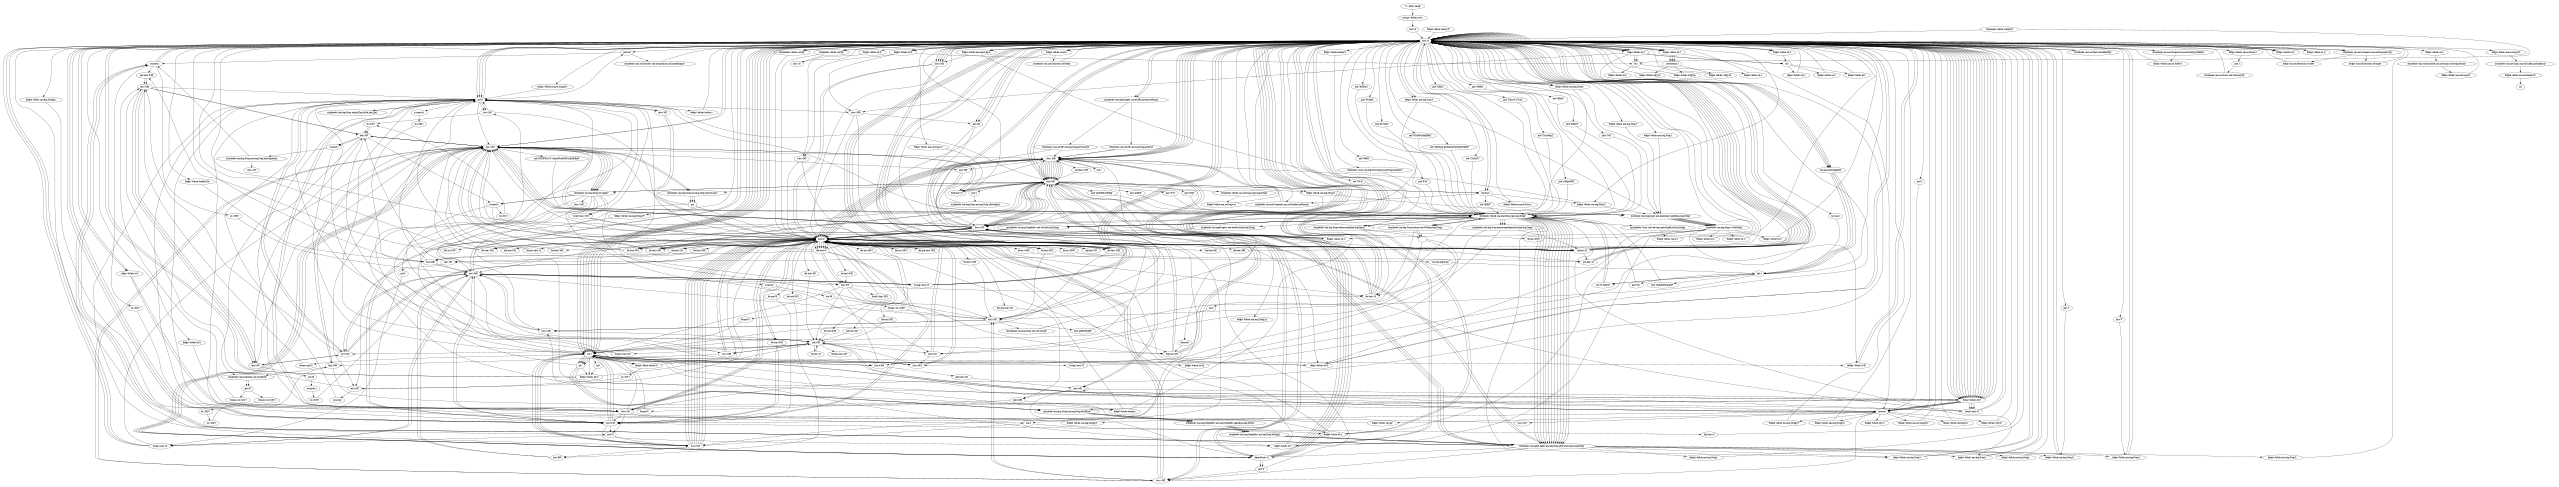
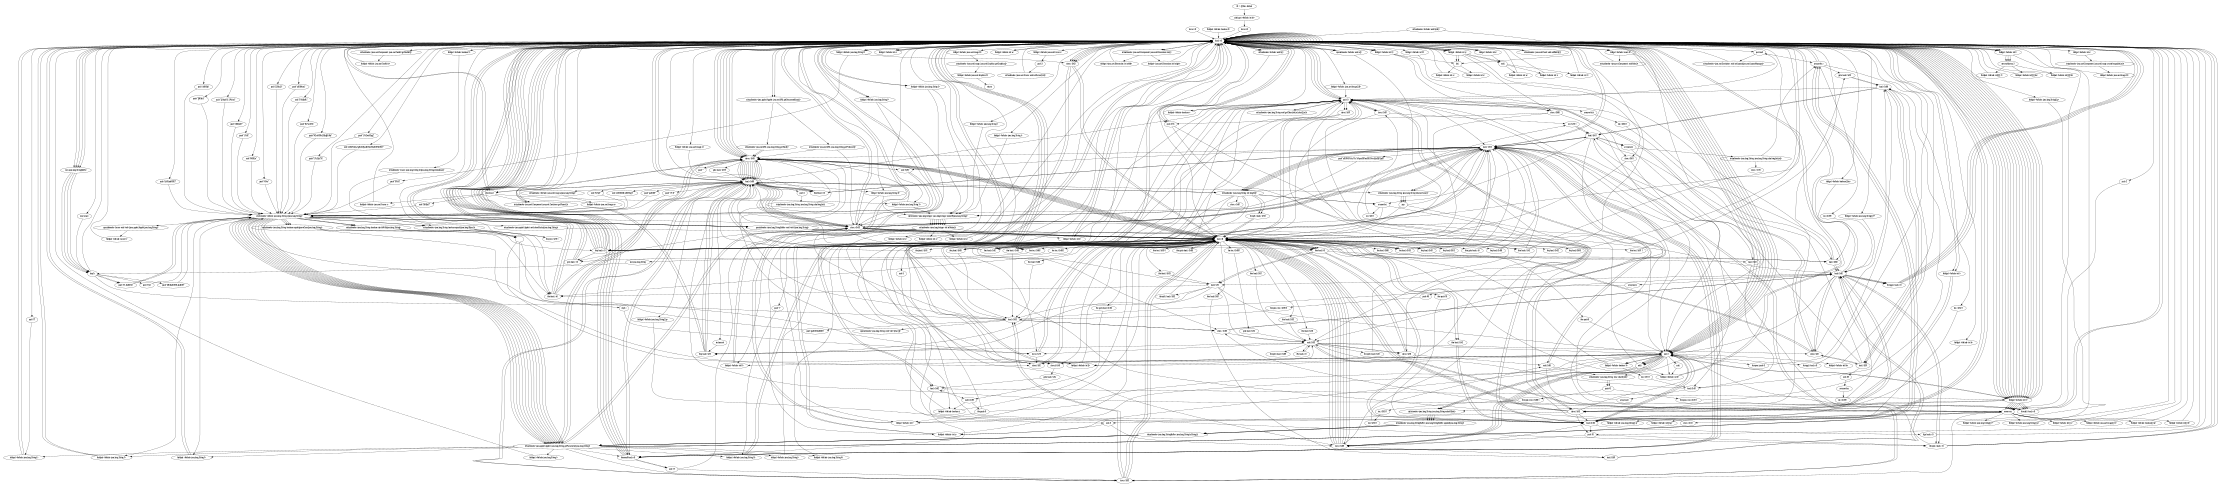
(814, 58) -> none
(2520, 87) -> (989, 87)
(941, 444) -> (941, 418)
